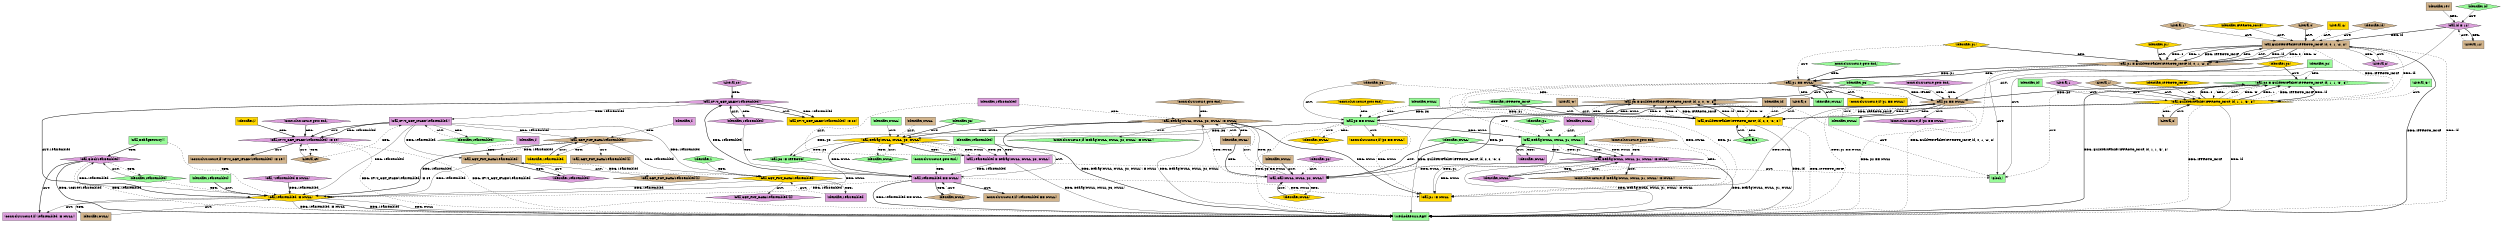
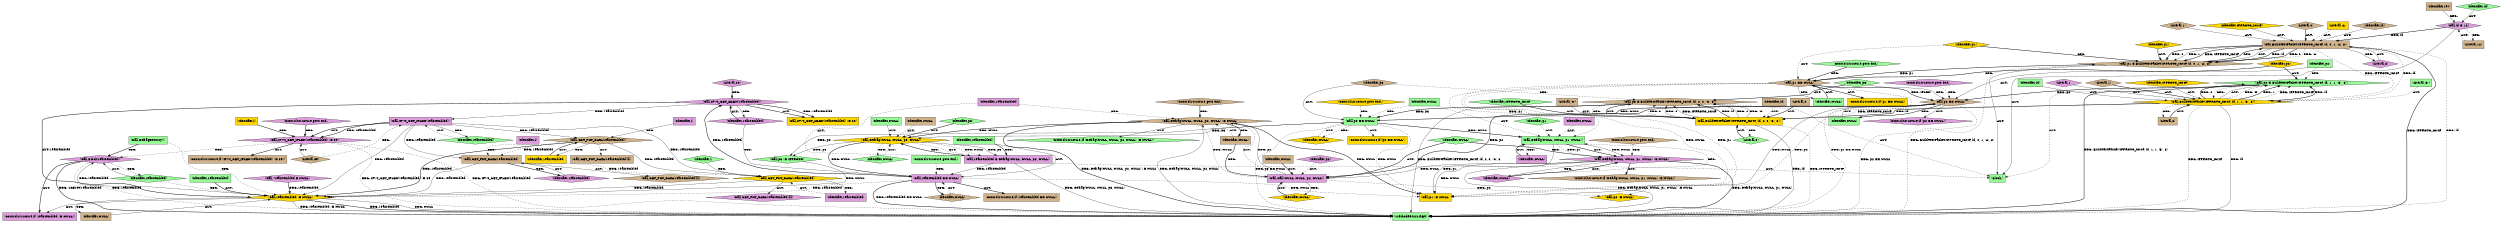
(2470, 33) -> (2470, 33)
(1957, 71) -> (1953, 69)
(309, 148) -> (201, 150)
none -> (1620, 198)
